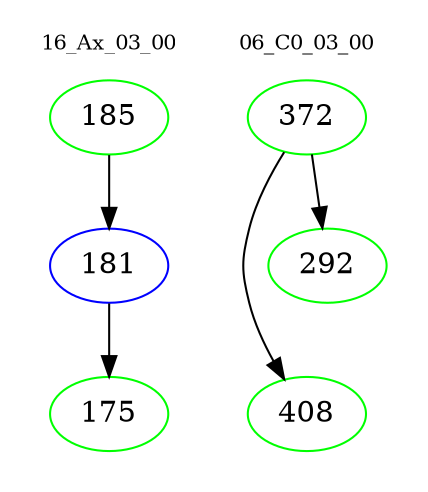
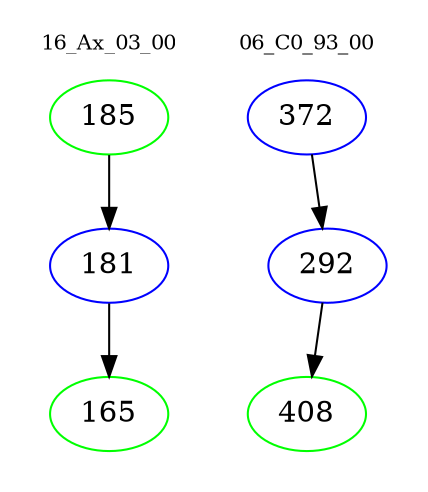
(307, 44) -> (307, 44)
(307, 117) -> (307, 117)
(244, 255) -> (319, 329)
(327, 266) -> (327, 266)
(109, 414) -> (109, 414)
